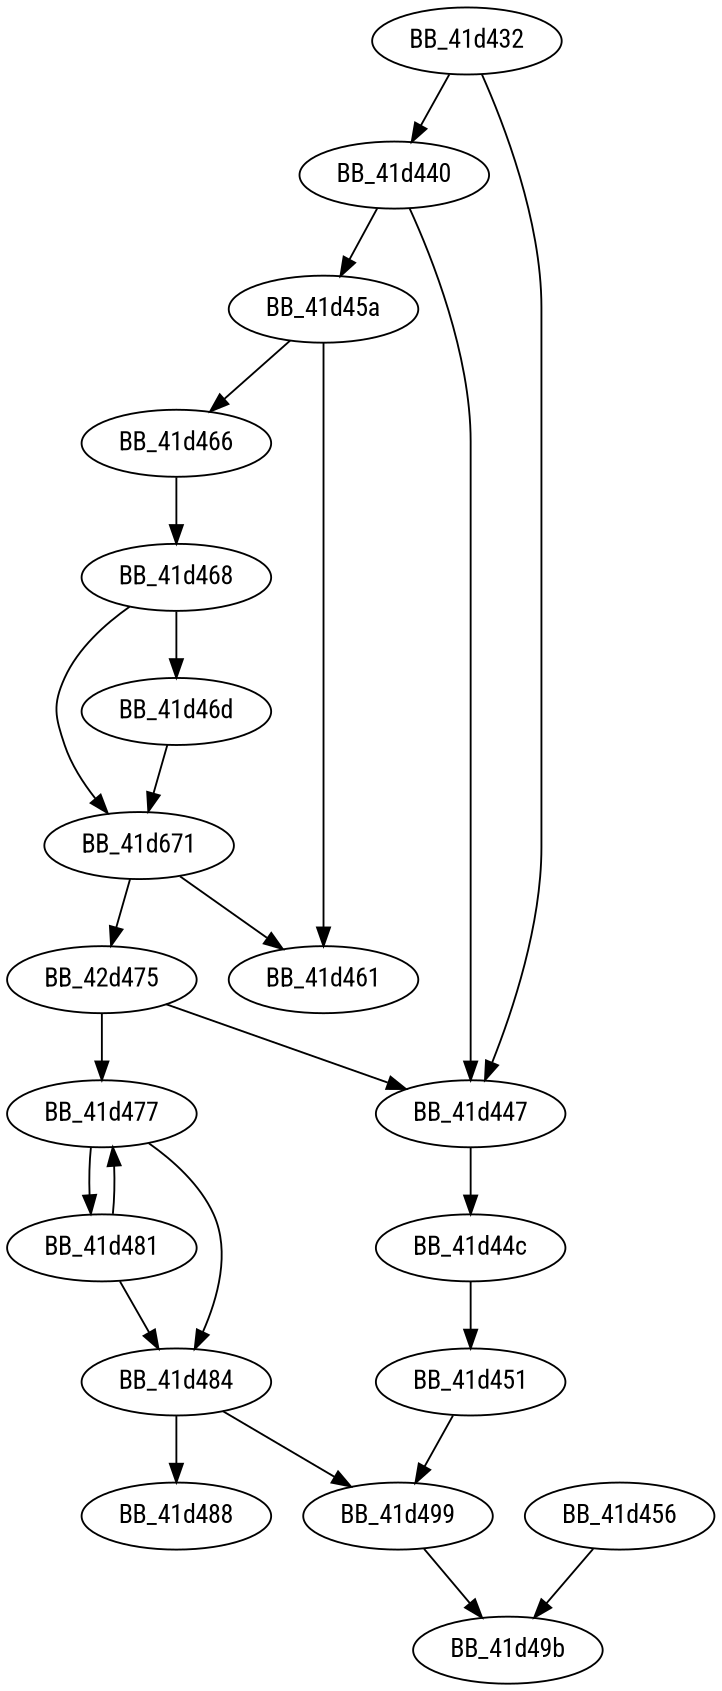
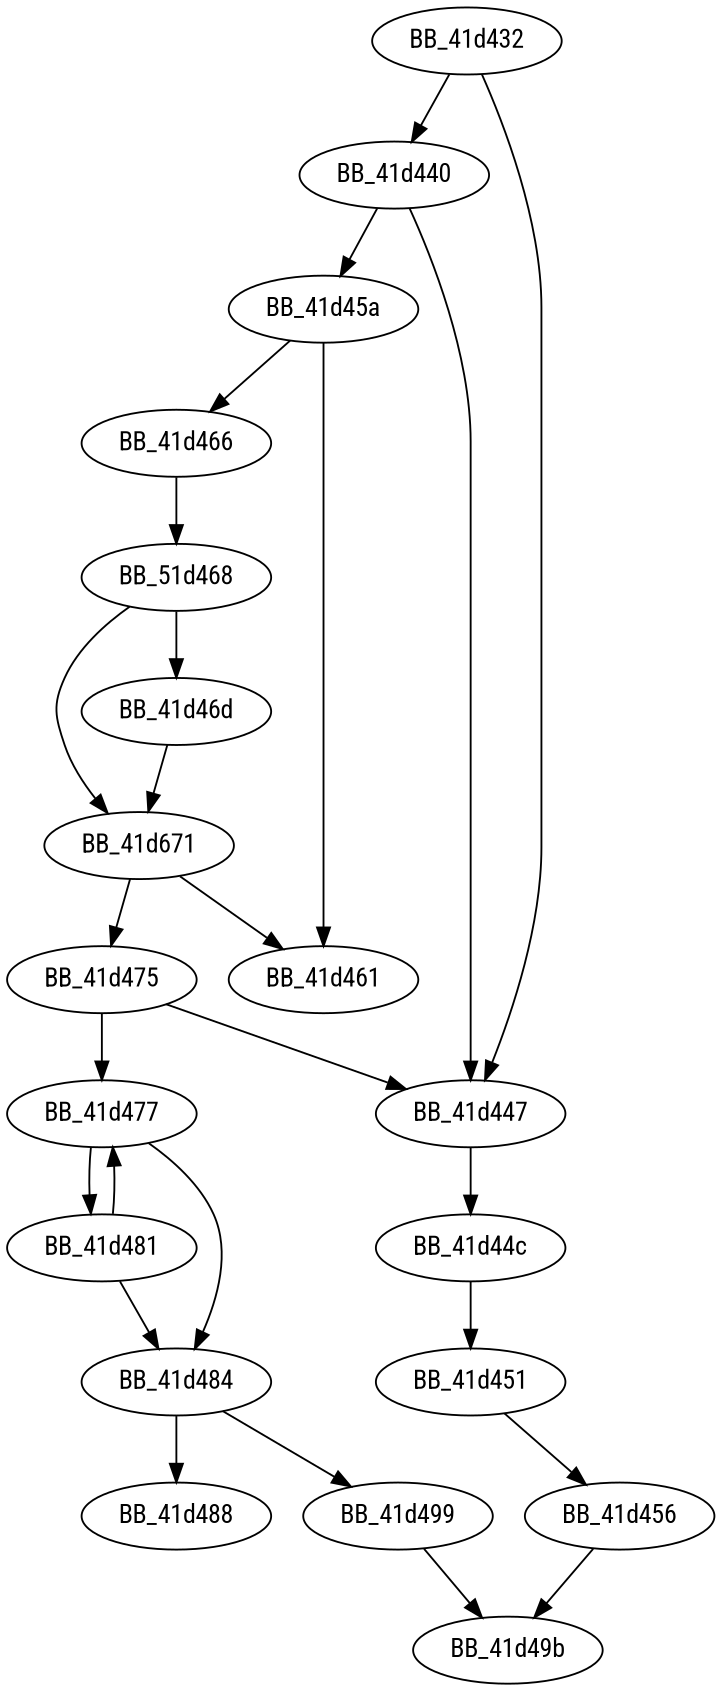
(176, 577) -> (176, 577)
(102, 980) -> (102, 980)
(439, 1441) -> (538, 1443)
